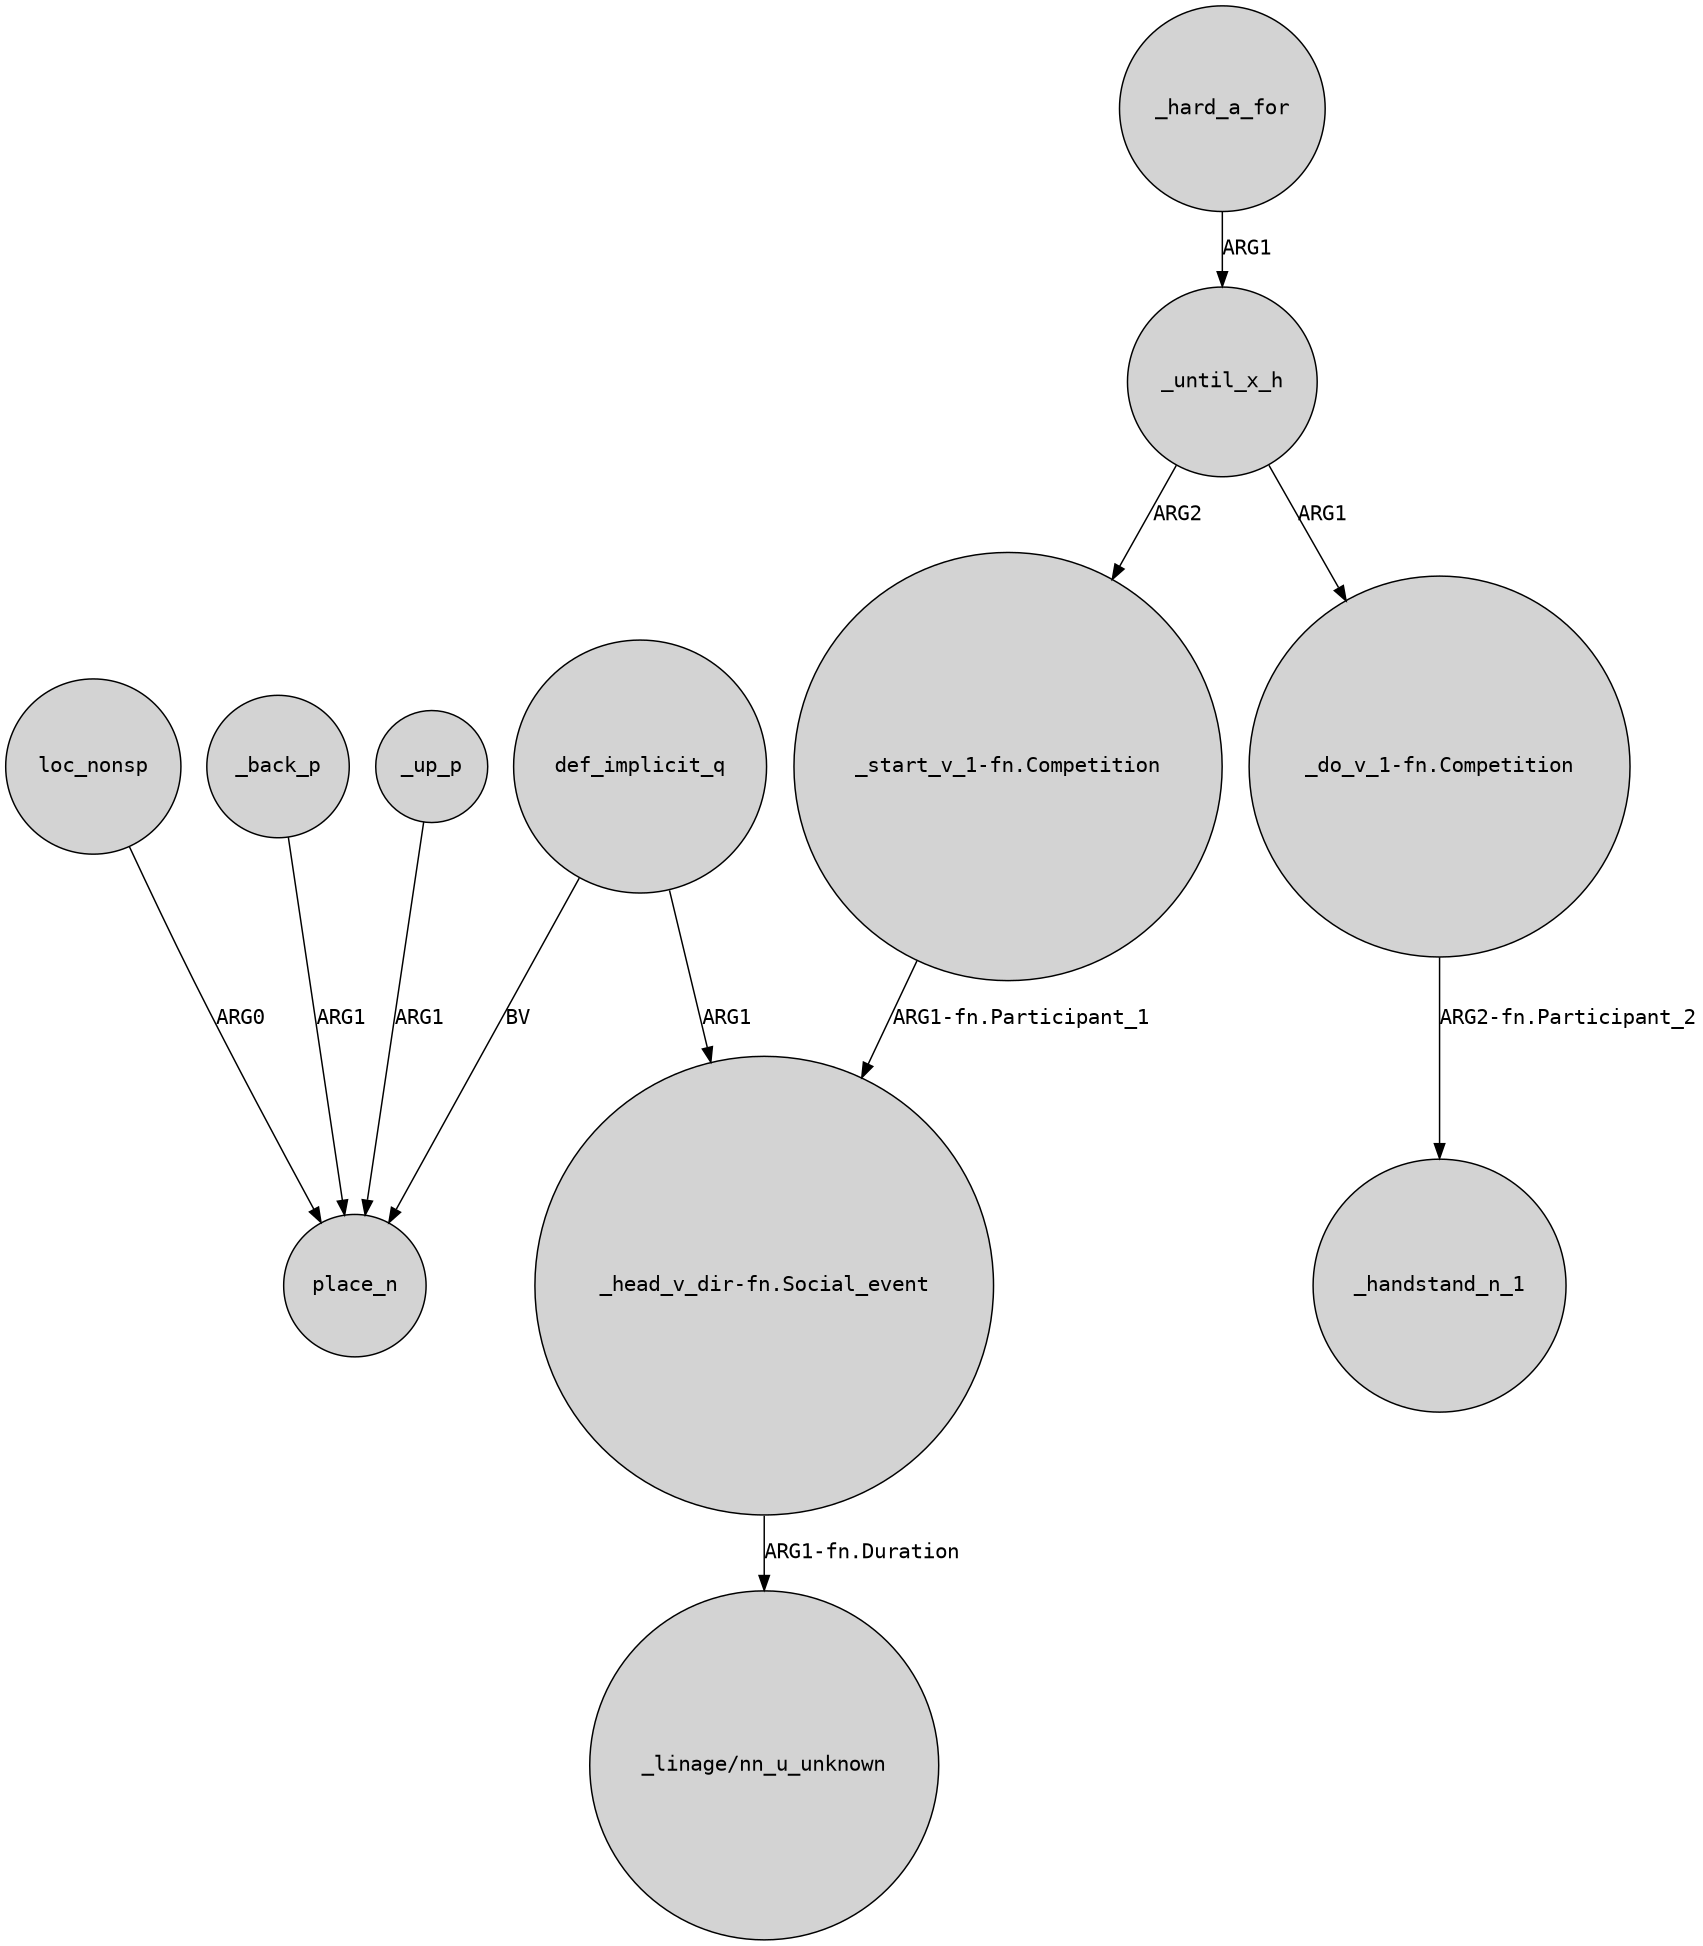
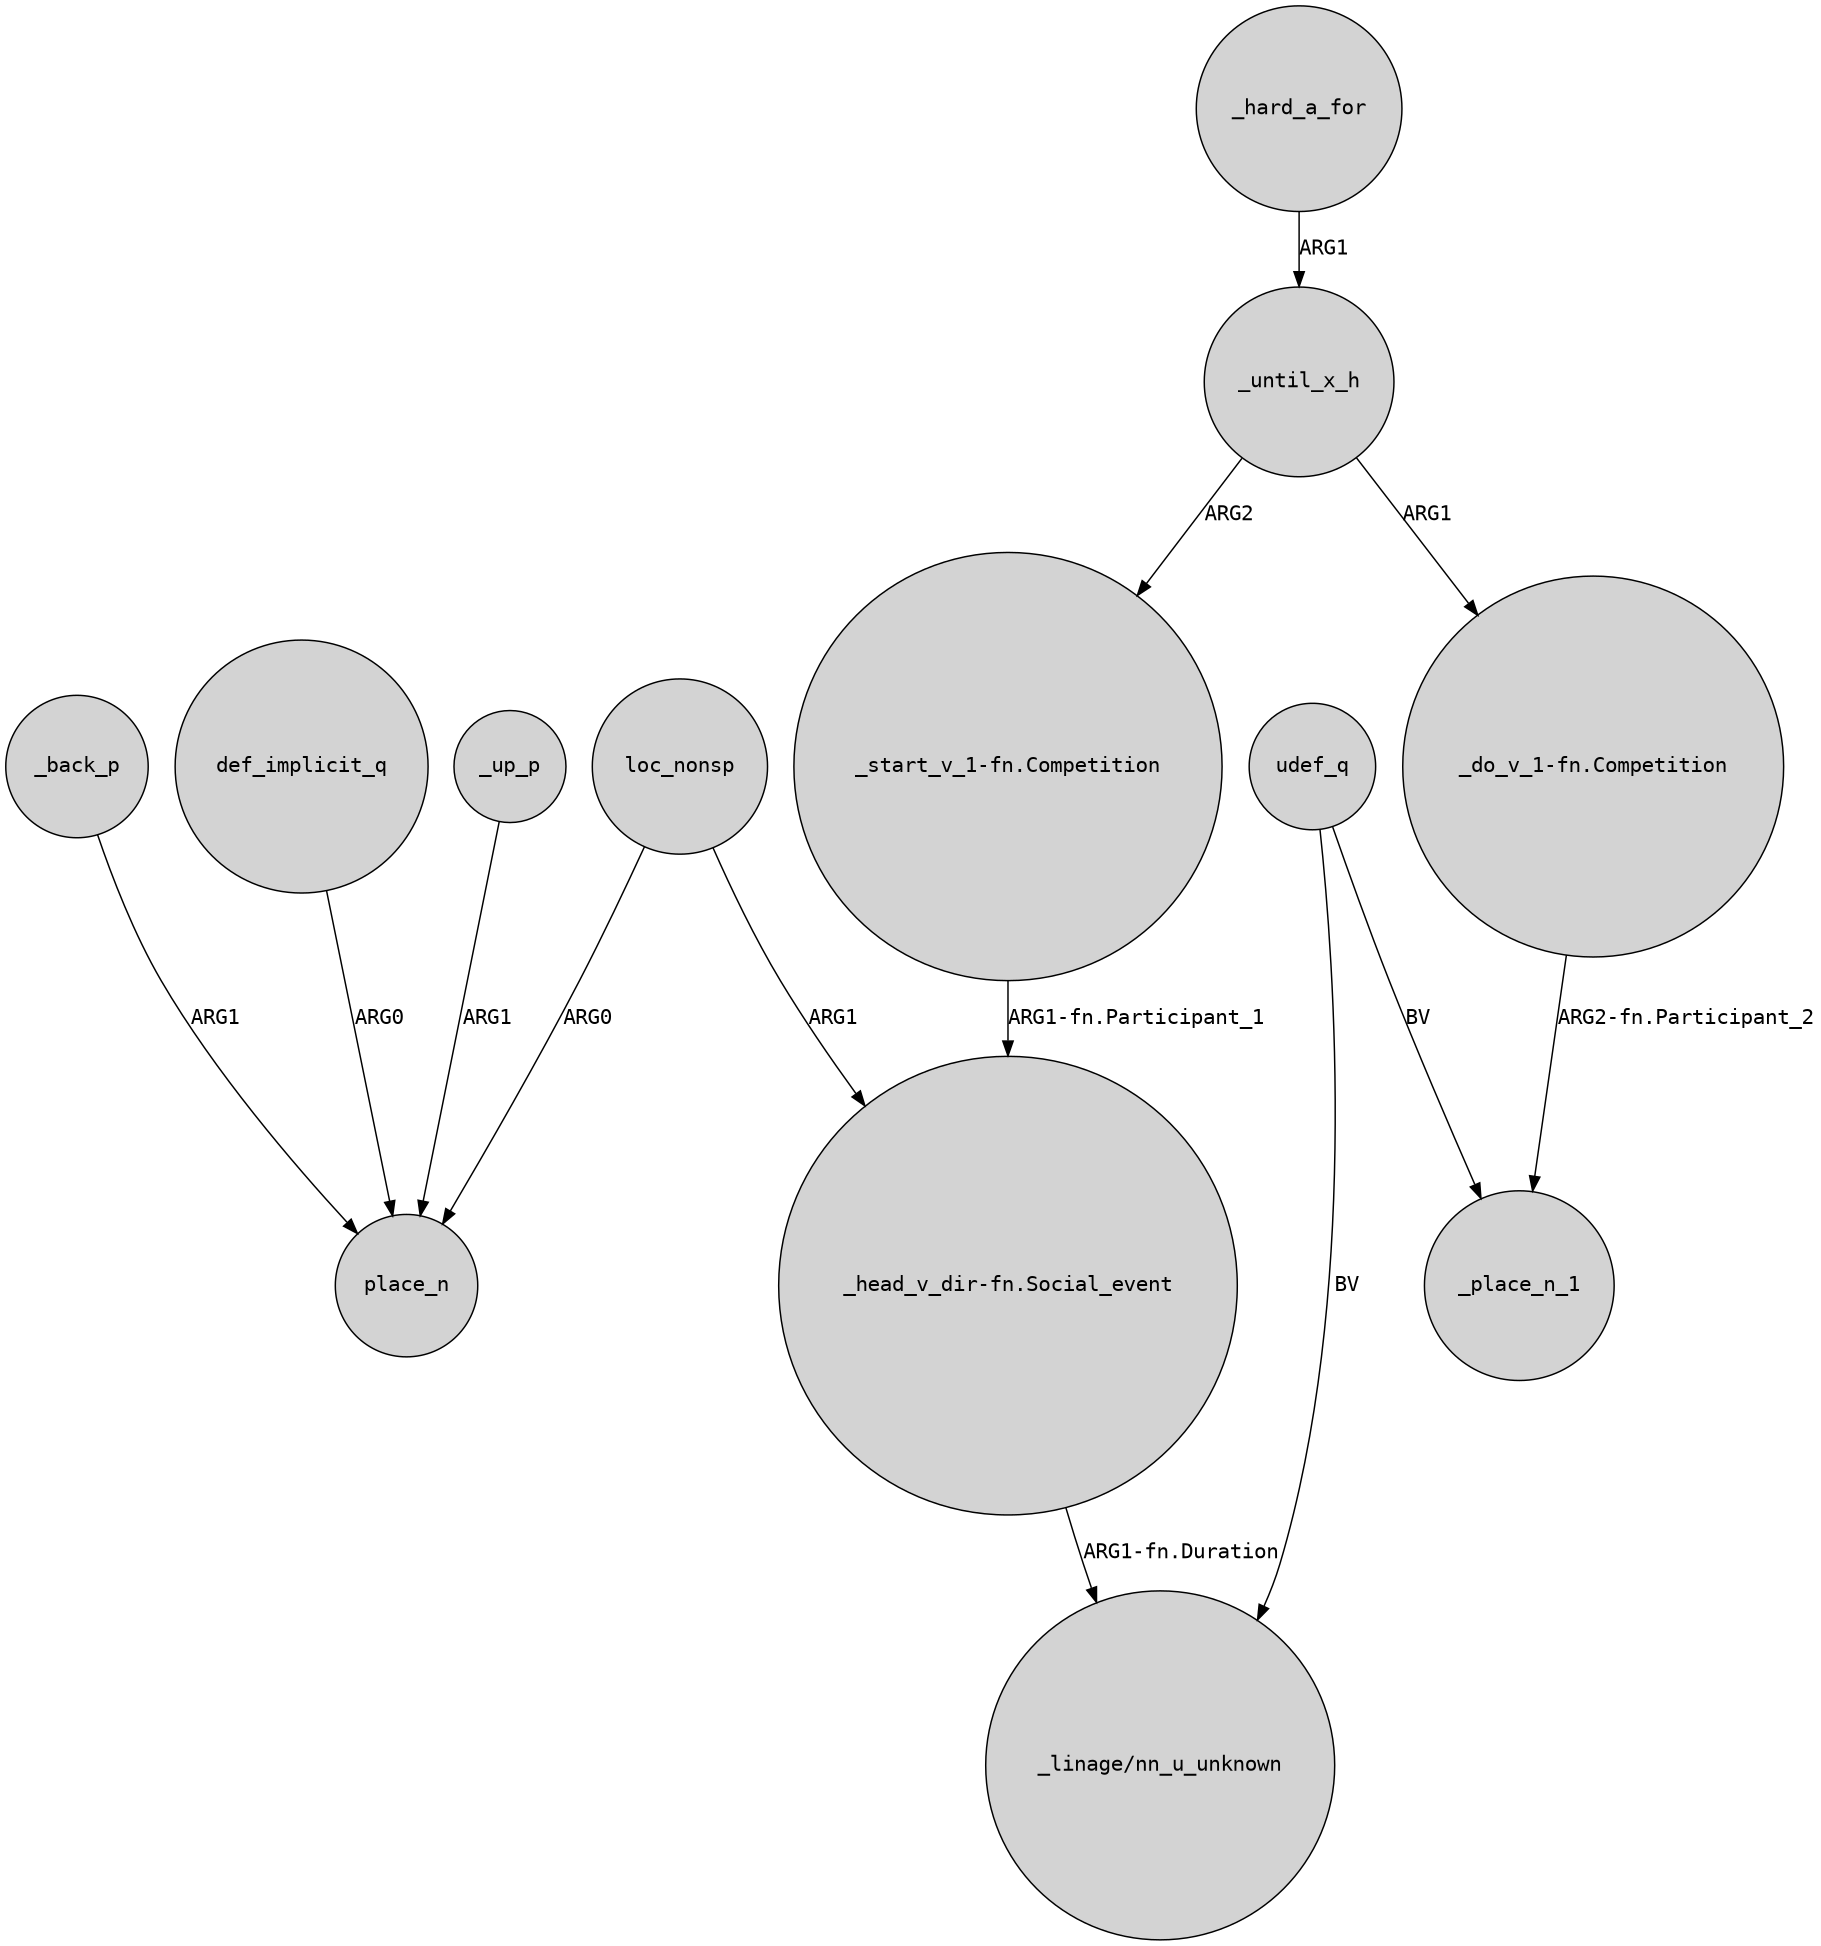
none -> (1312, 767)
(688, 969) -> (777, 975)
(518, 1018) -> (380, 1018)
(1440, 1286) -> (1519, 1286)
